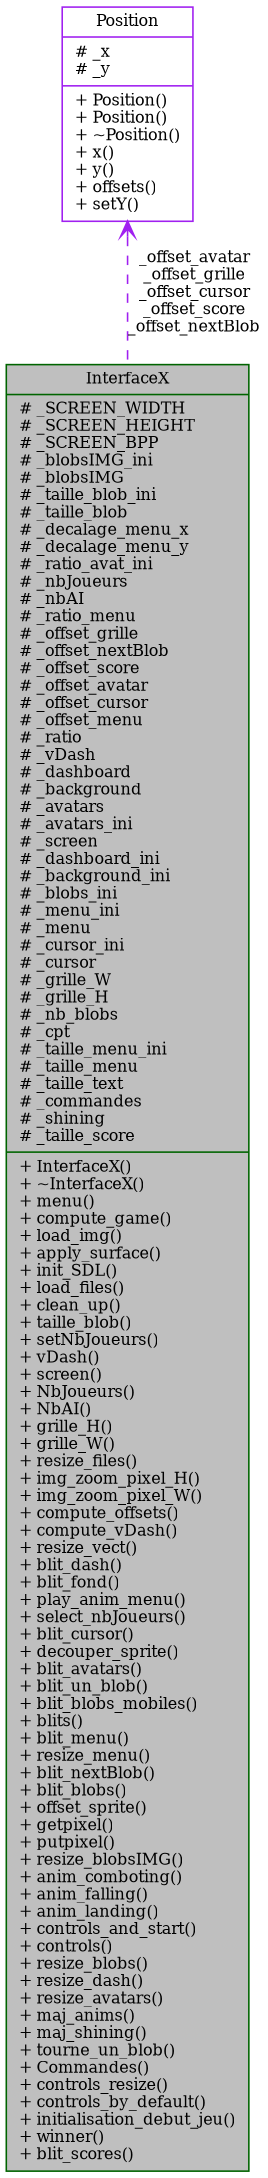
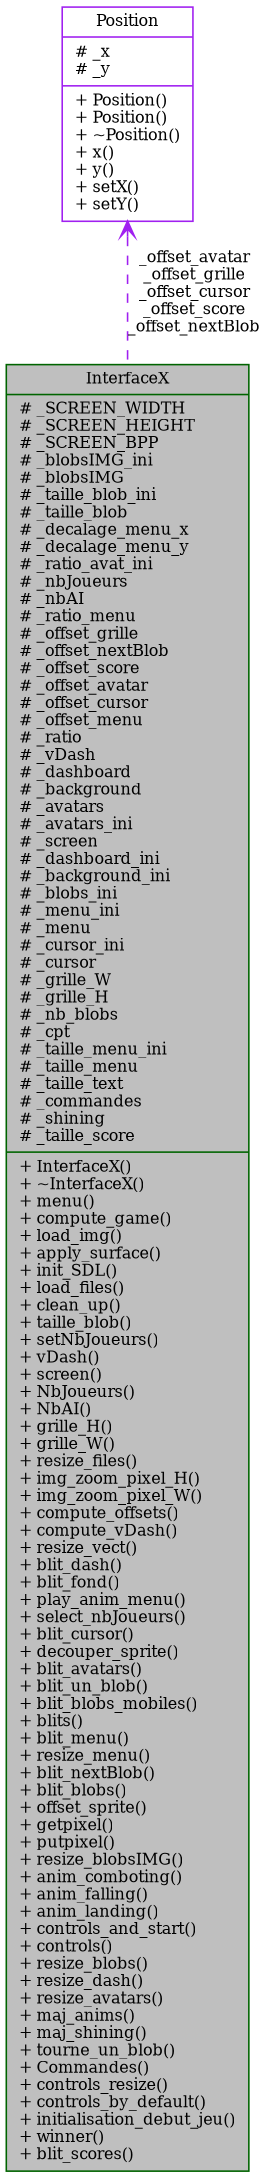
(116, 187) -> (107, 187)
